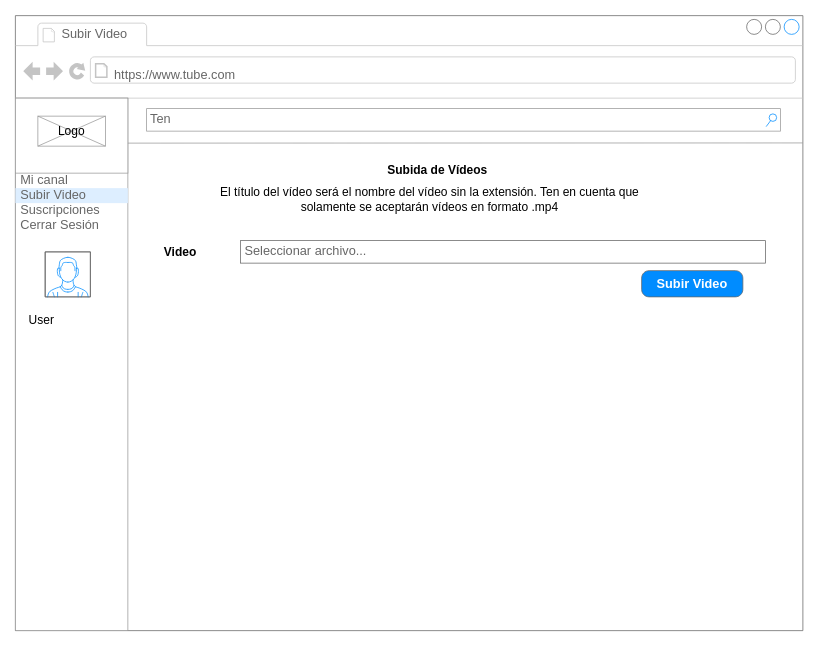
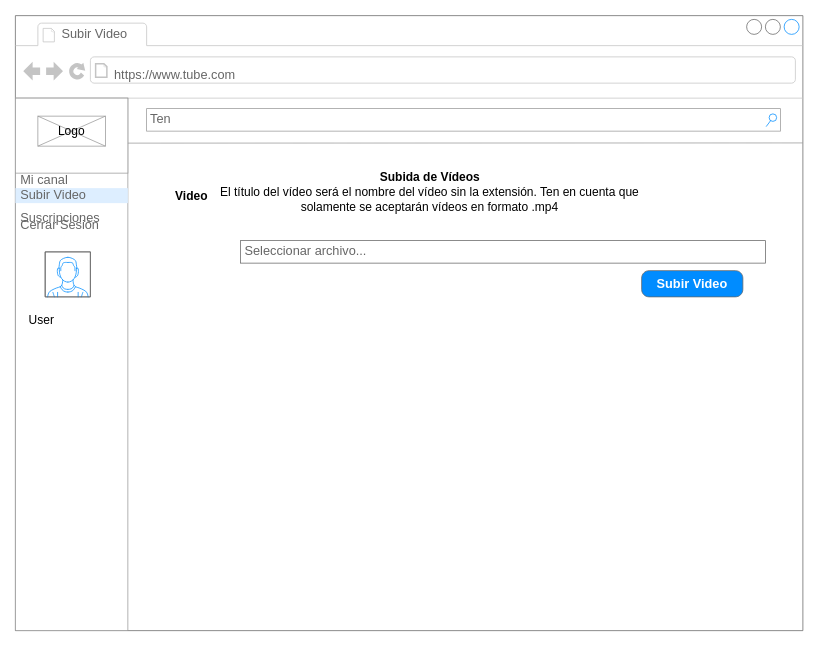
(437, 169) -> (430, 177)
(72, 210) -> (72, 218)
(180, 252) -> (192, 195)
